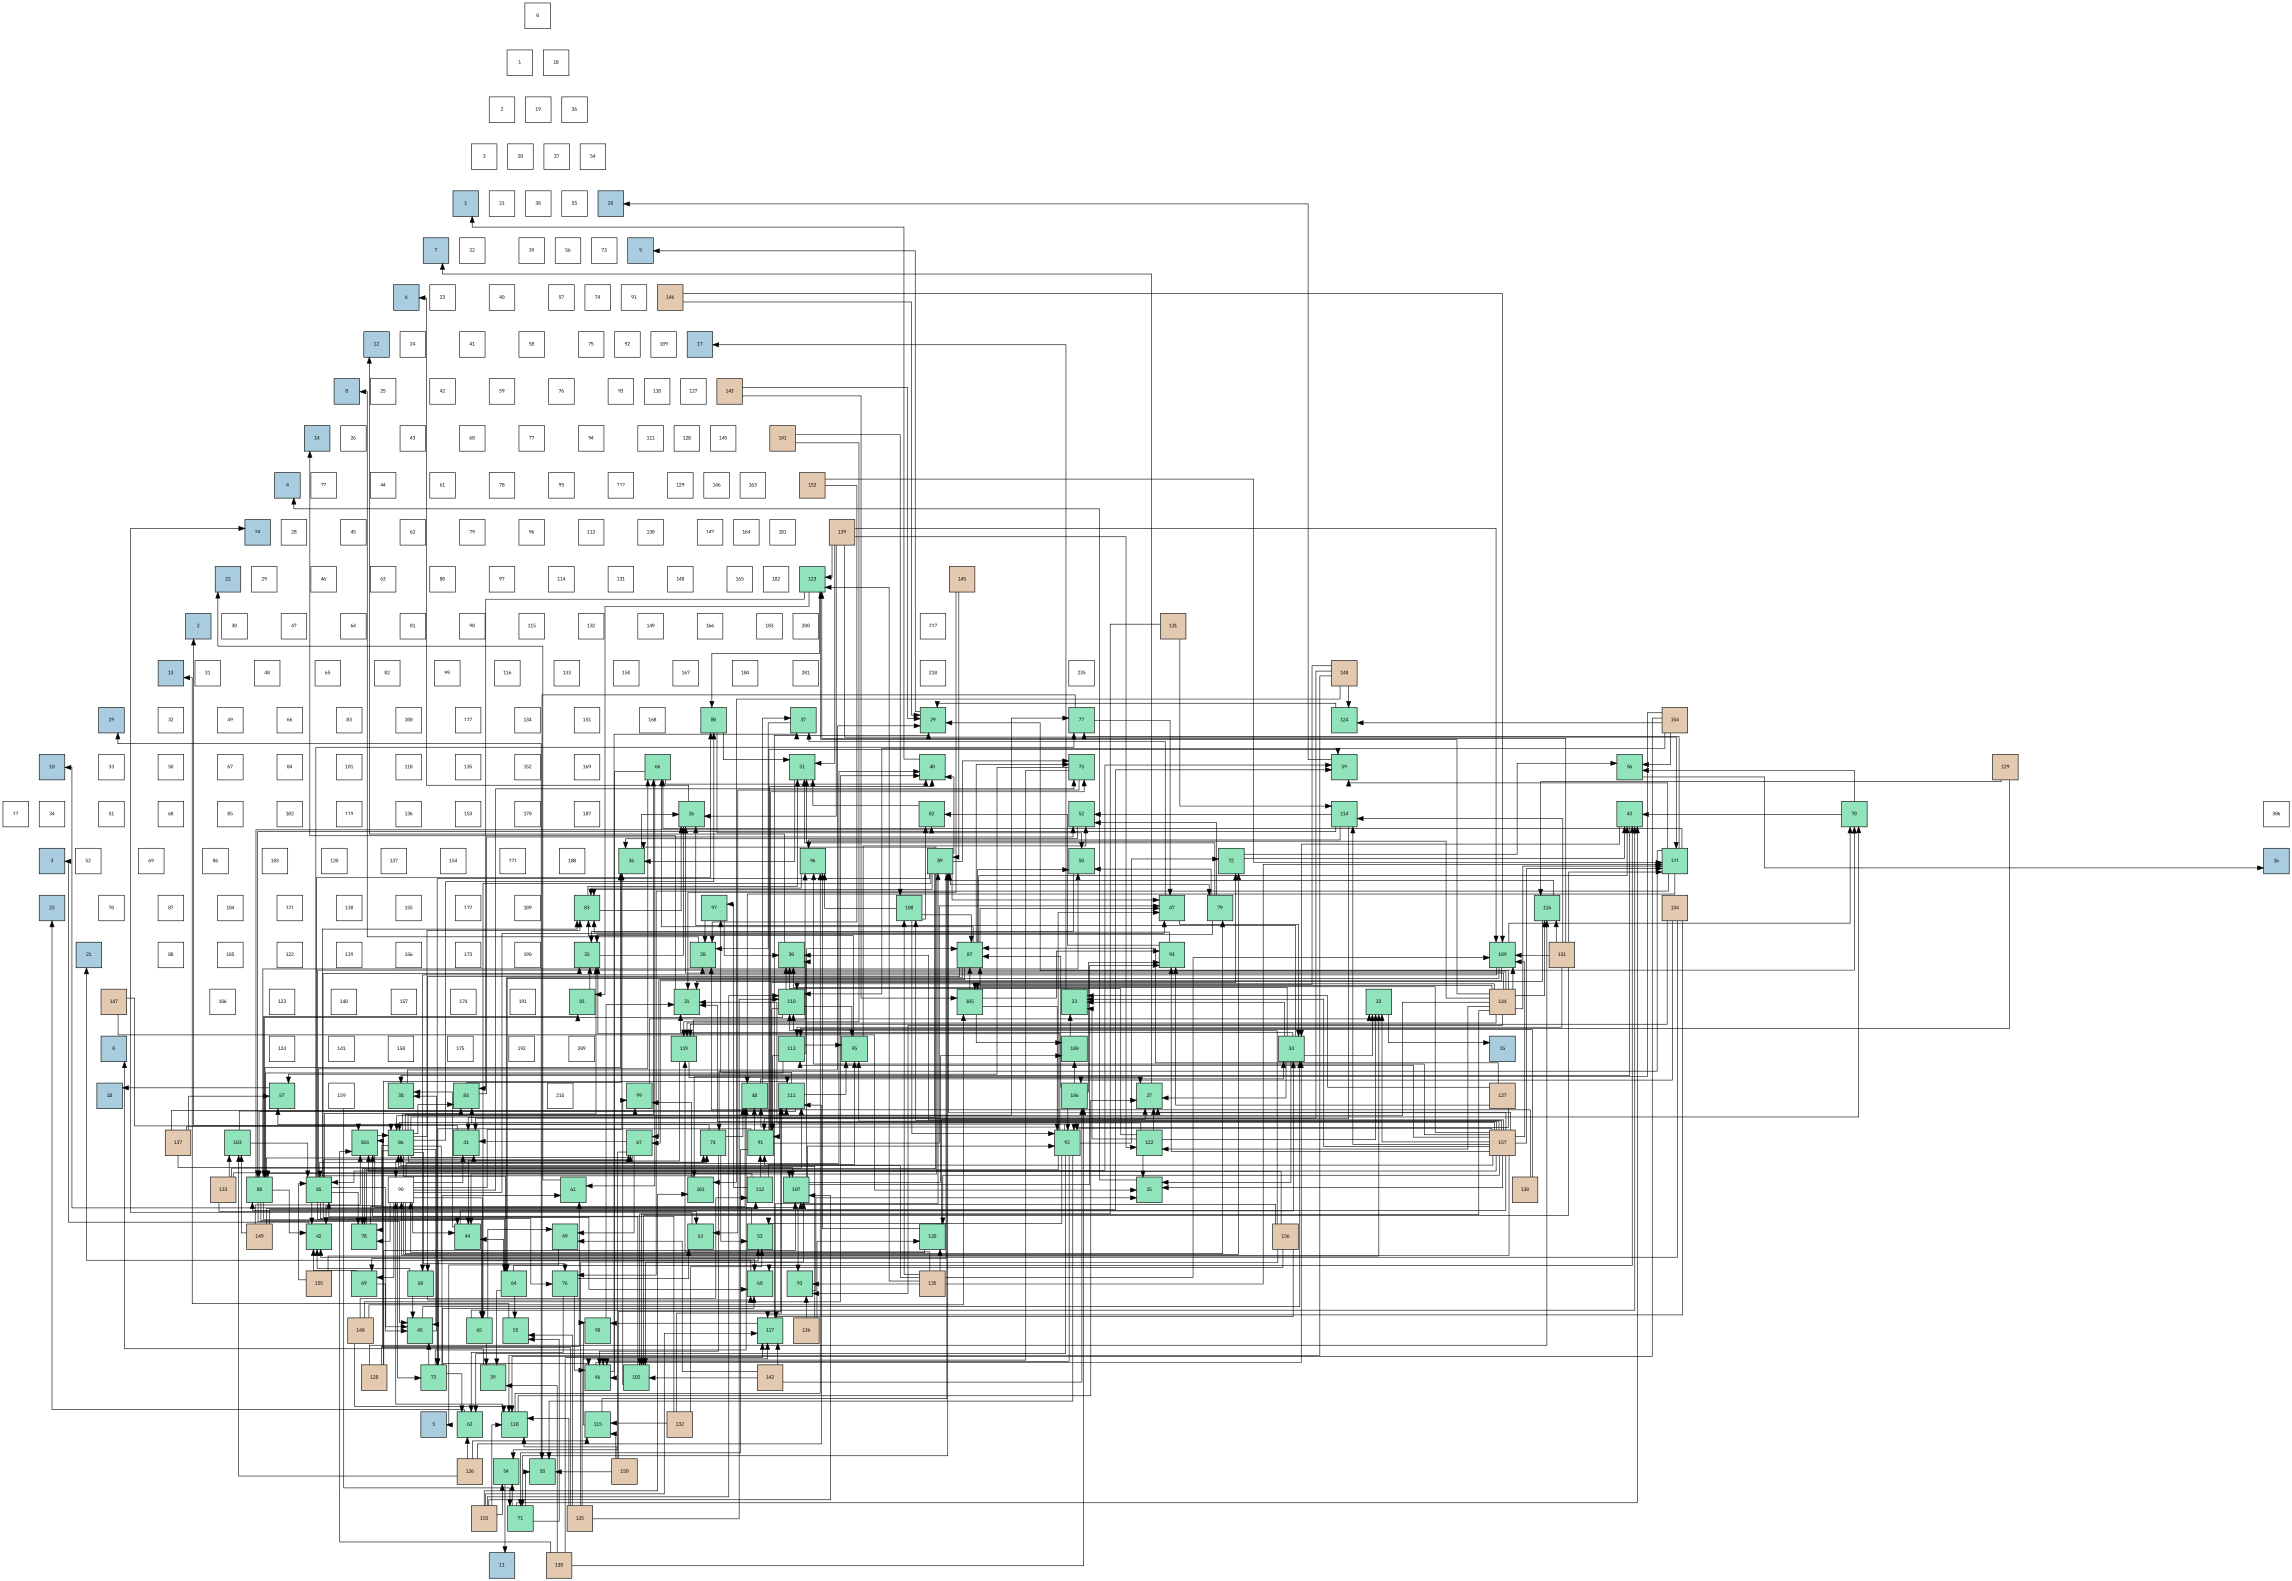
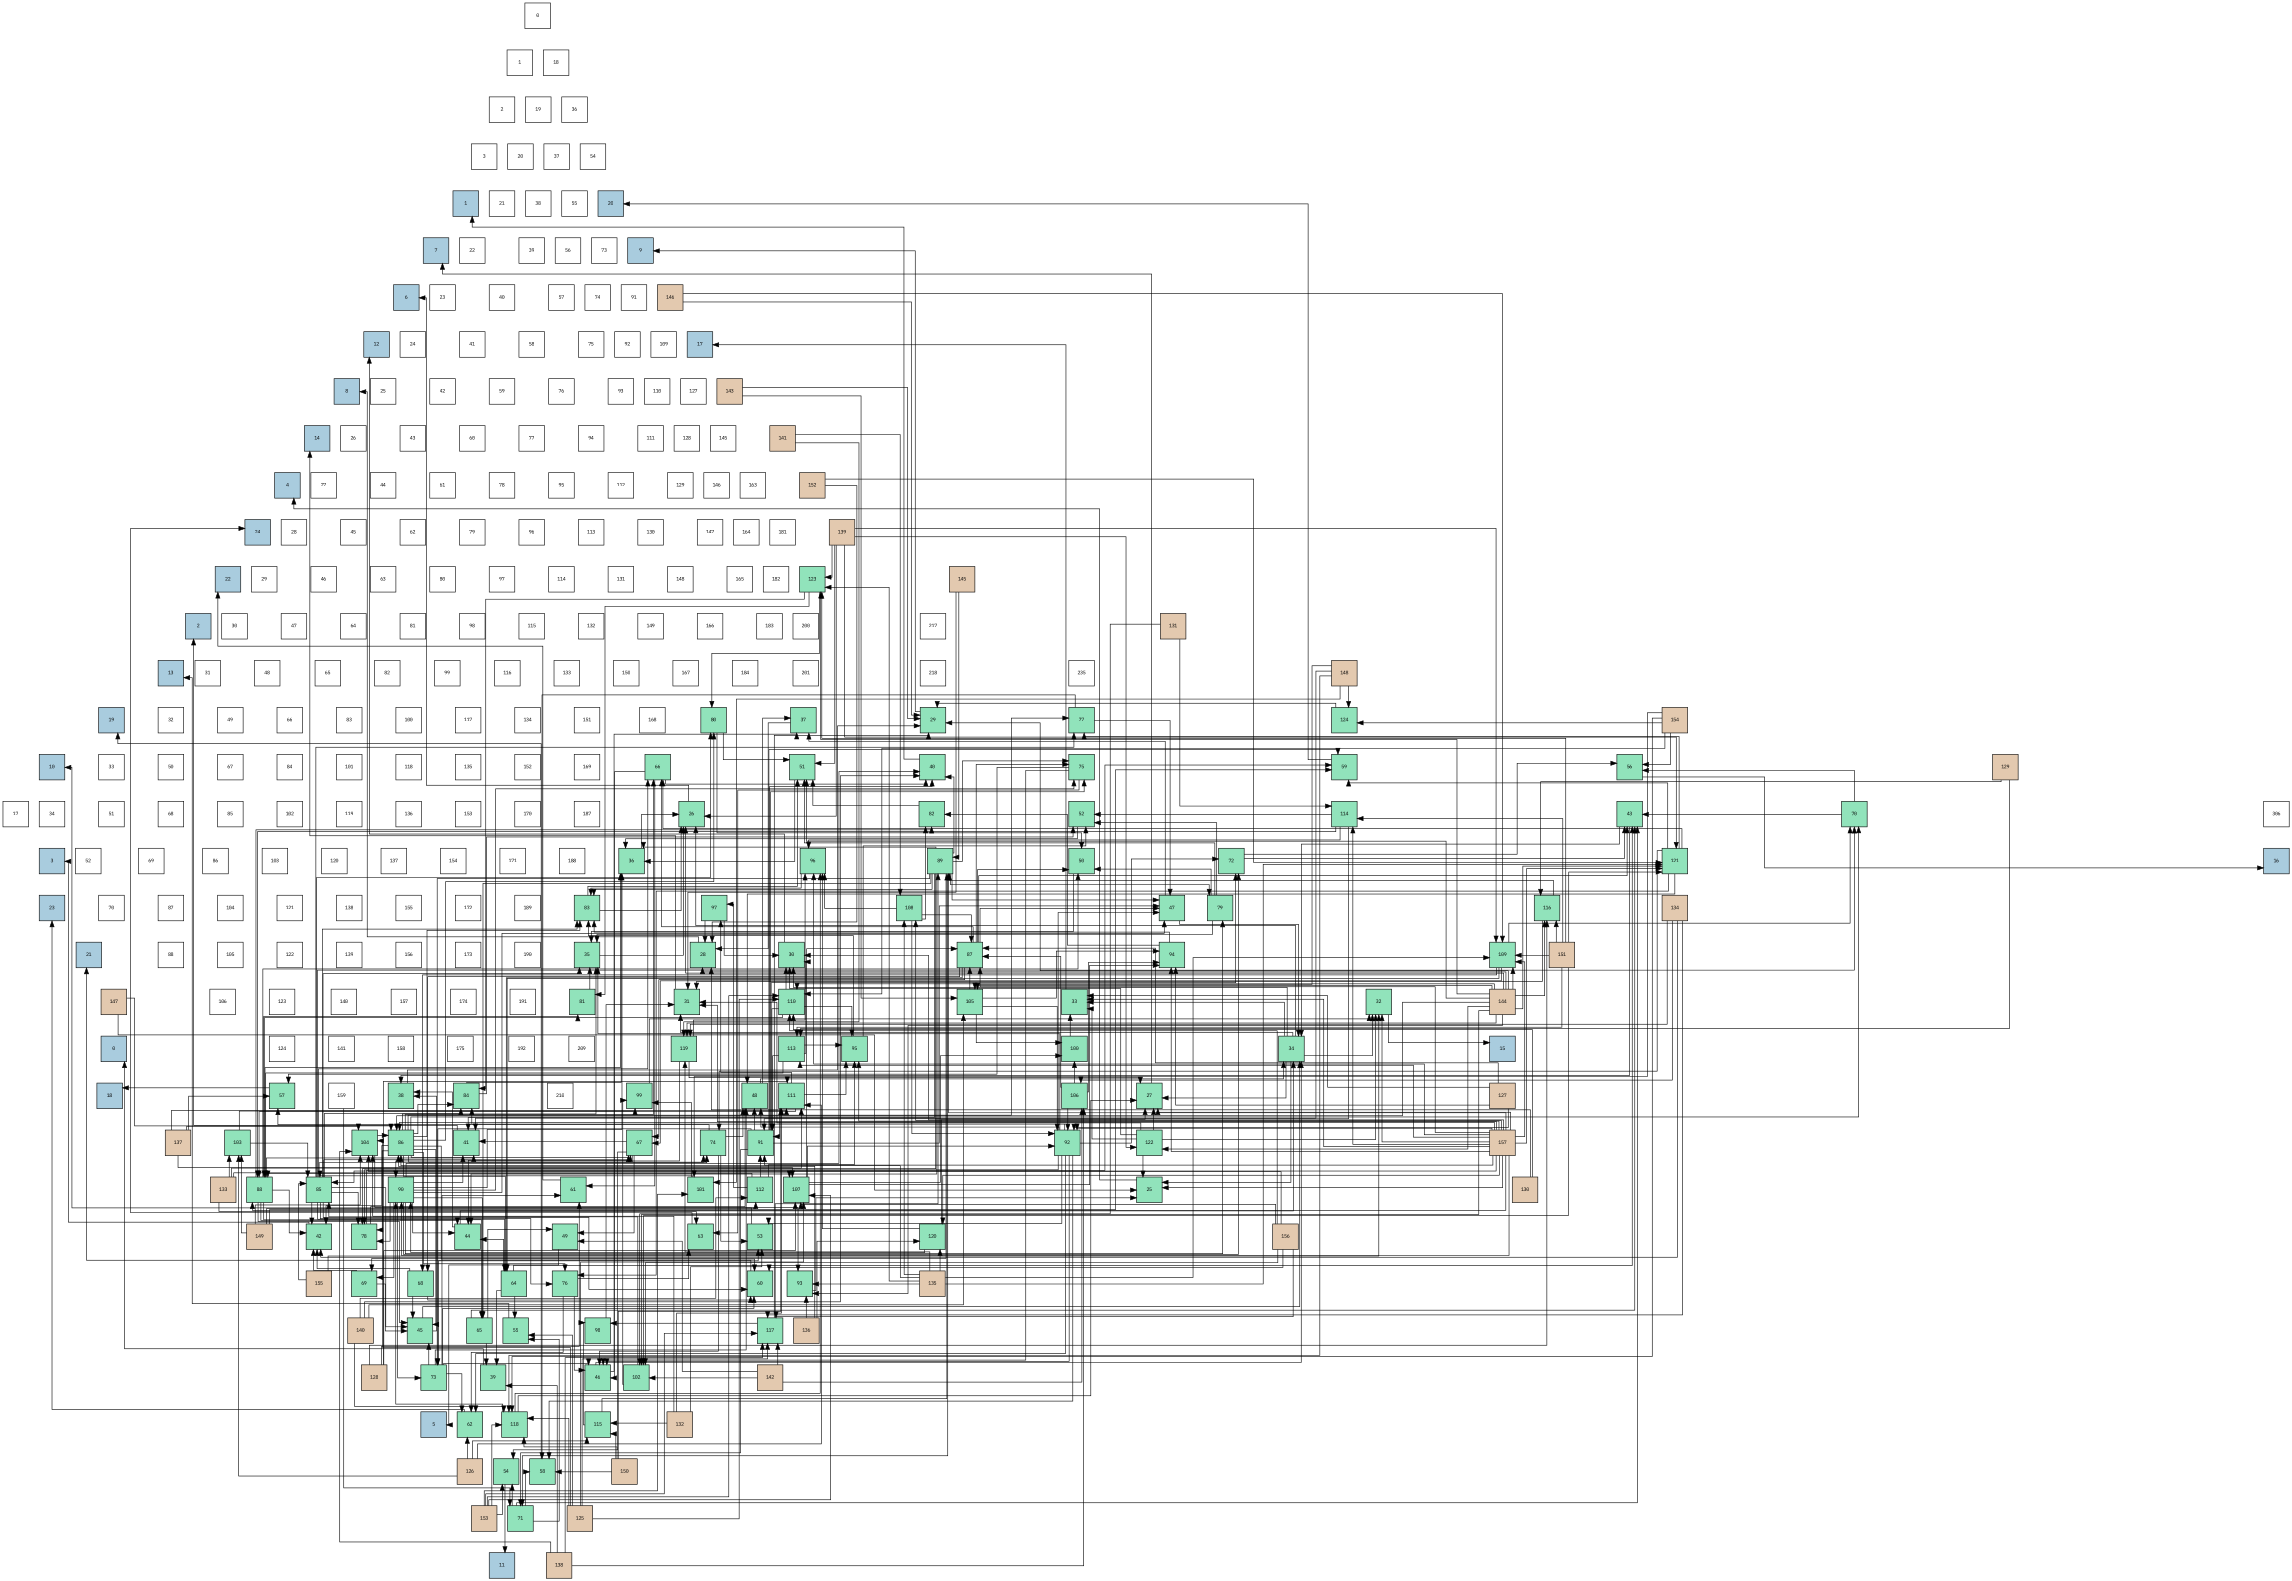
(401, 1190) -> (401, 1190)
